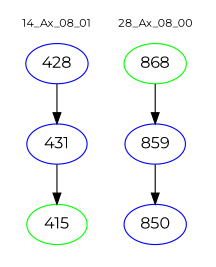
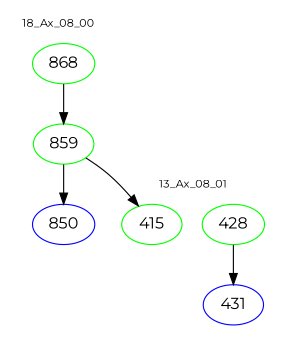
(57, 24) -> (193, 185)
(156, 24) -> (59, 24)
(57, 64) -> (233, 224)
(155, 144) -> (64, 144)
(57, 179) -> (120, 185)
